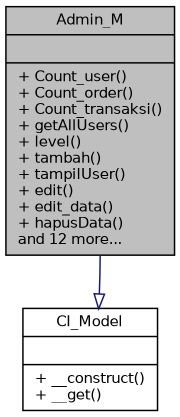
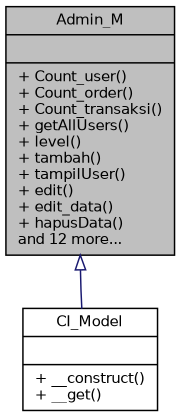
(100, 274) -> (81, 289)
